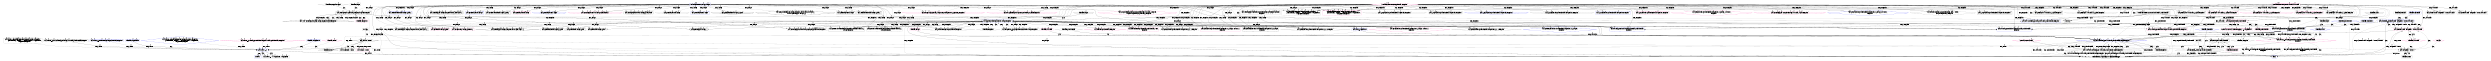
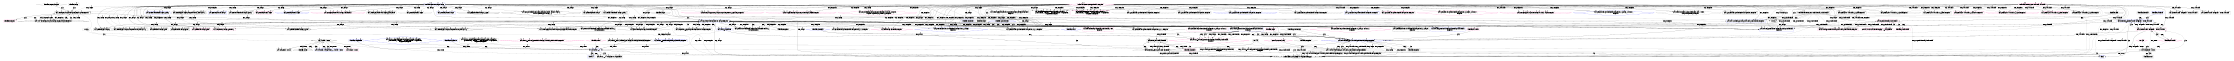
none -> (329, 50)
